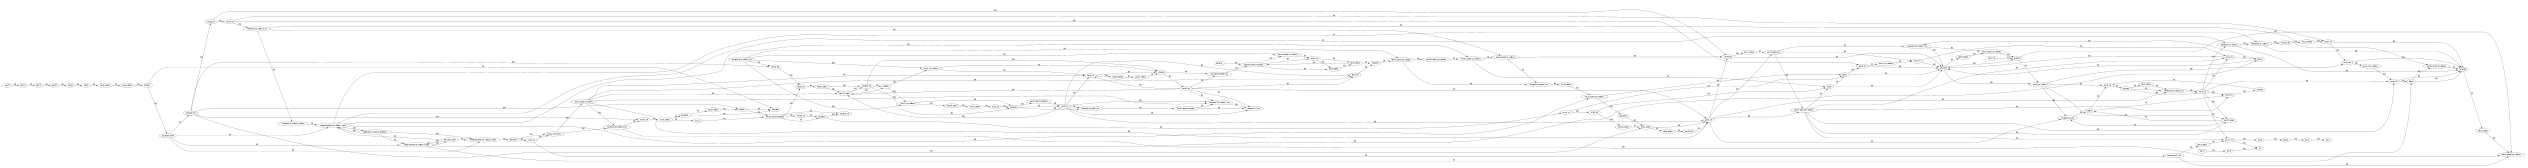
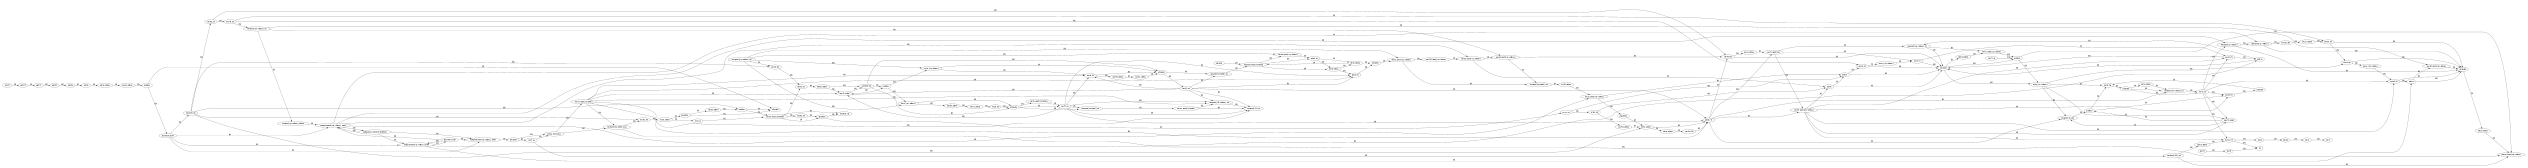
none -> (1344, 72)
none -> (917, 126)
